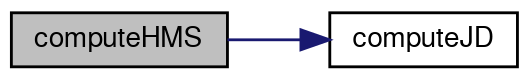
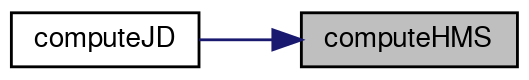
(264, 40) -> (236, 40)
